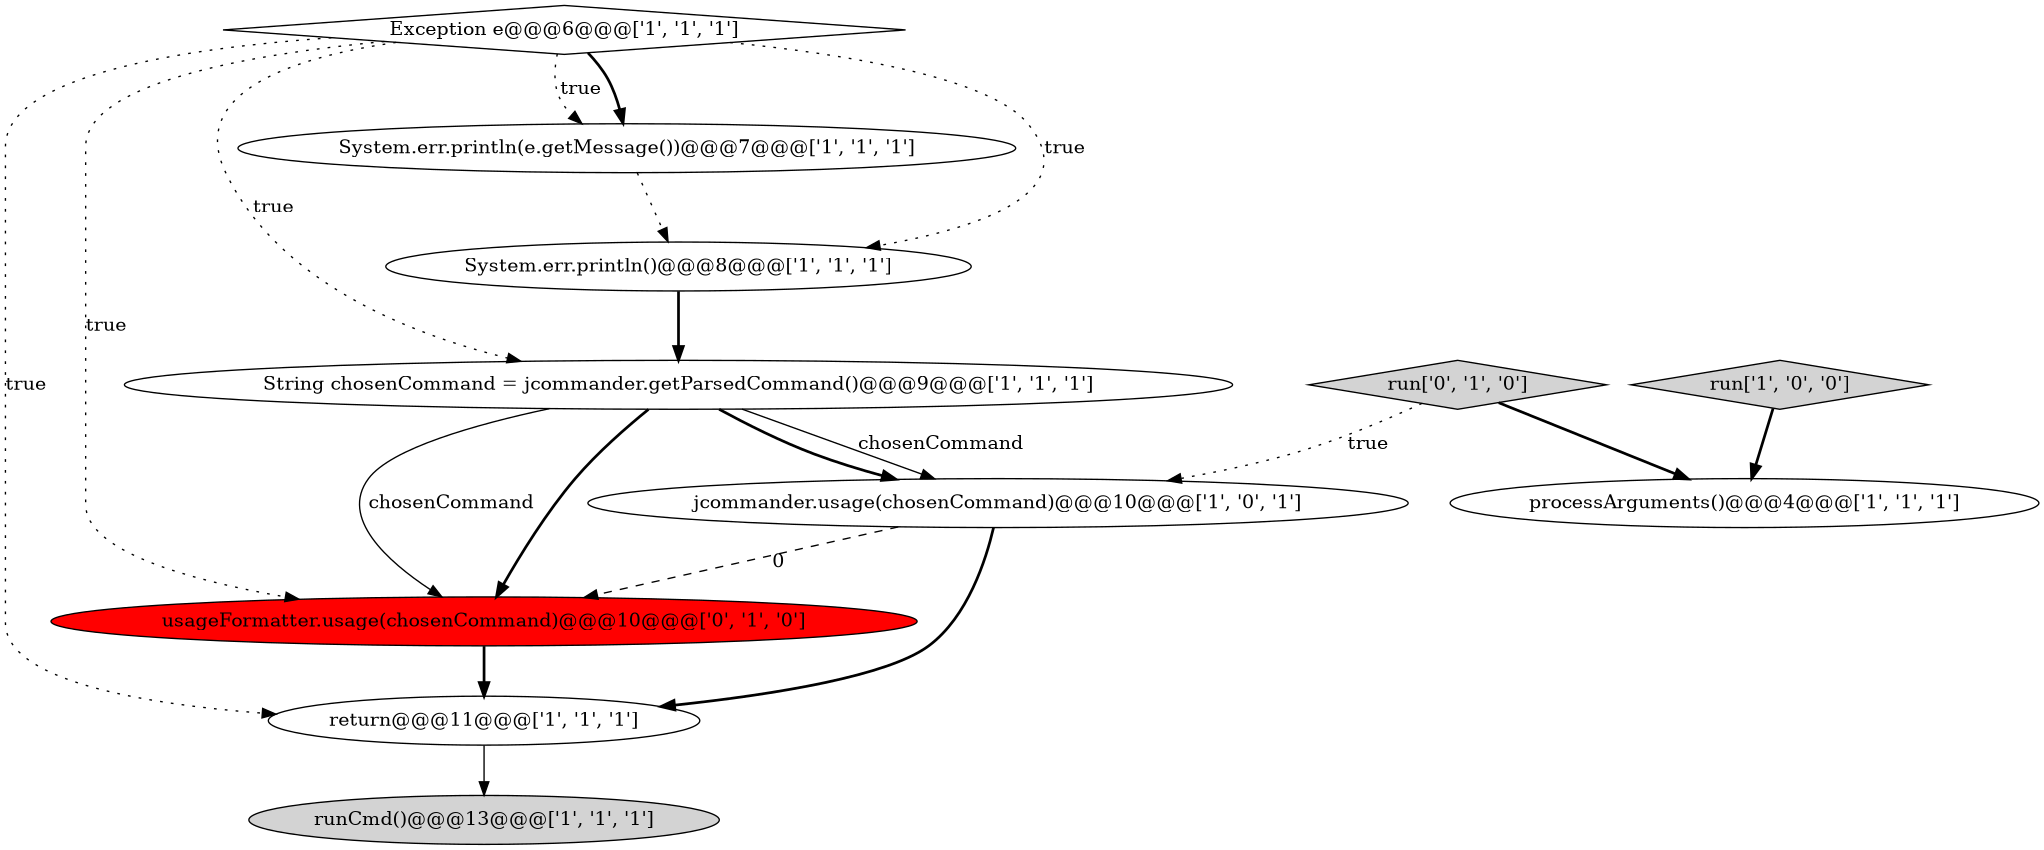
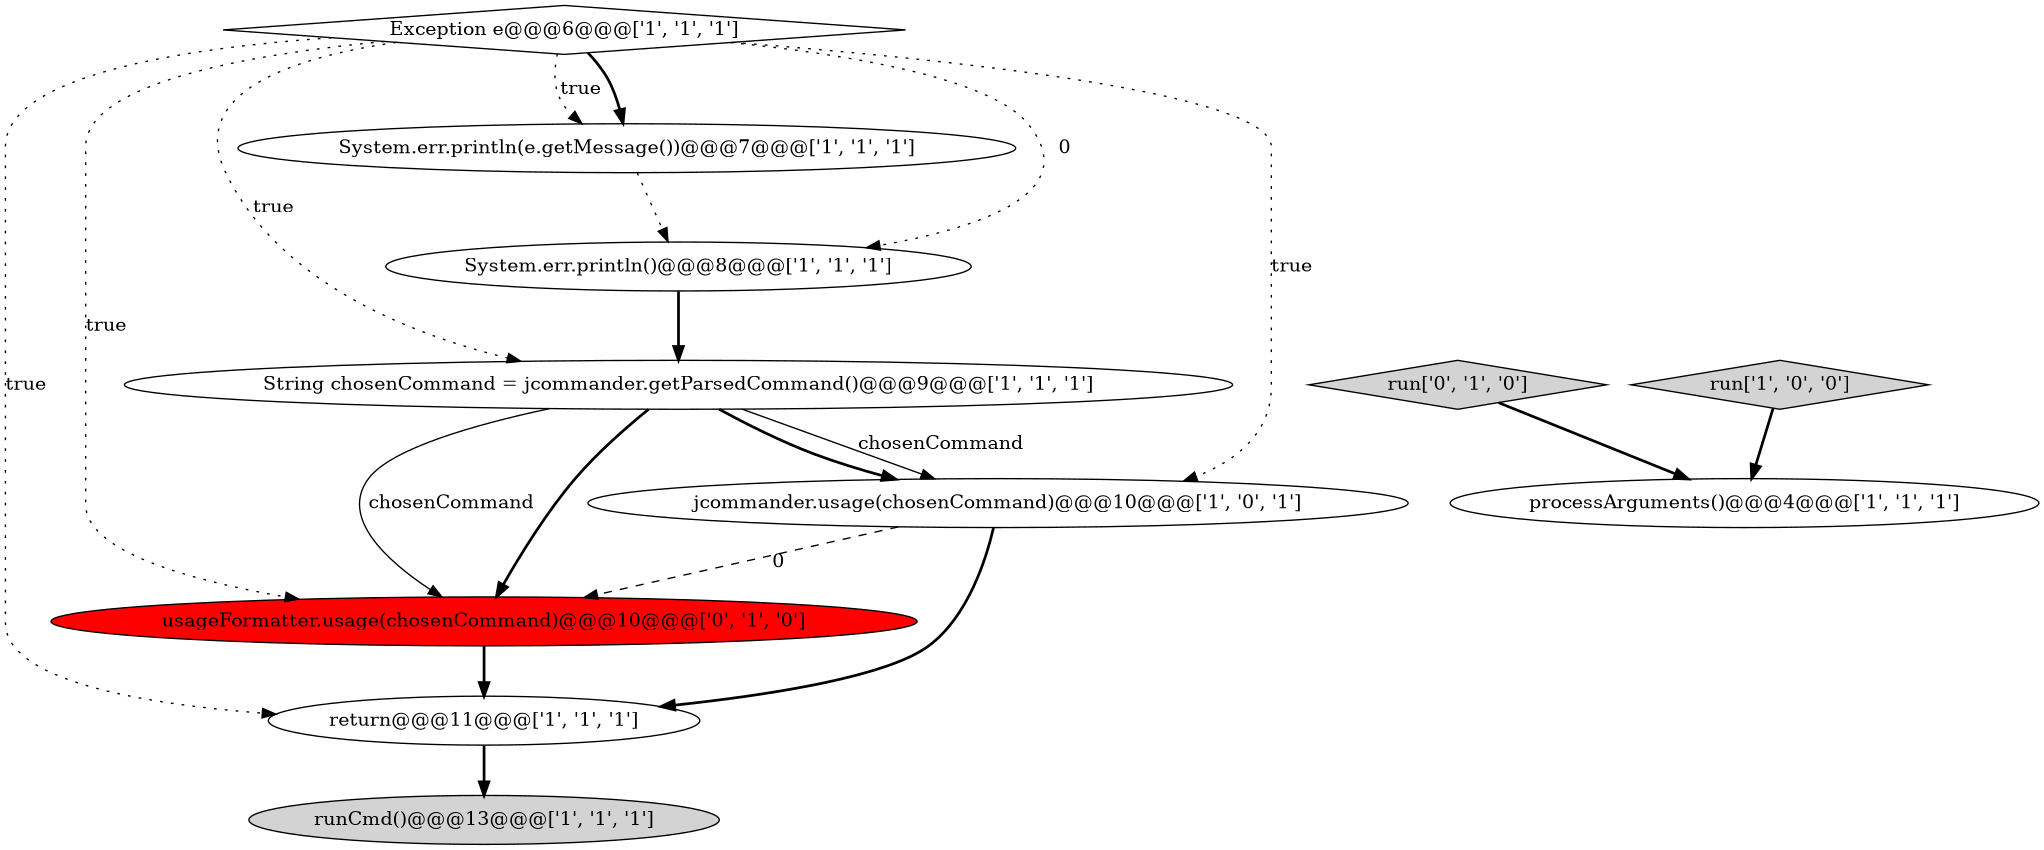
(1065, 148) -> (1065, 148)
(1304, 450) -> (1189, 103)
(484, 764) -> (484, 764)
